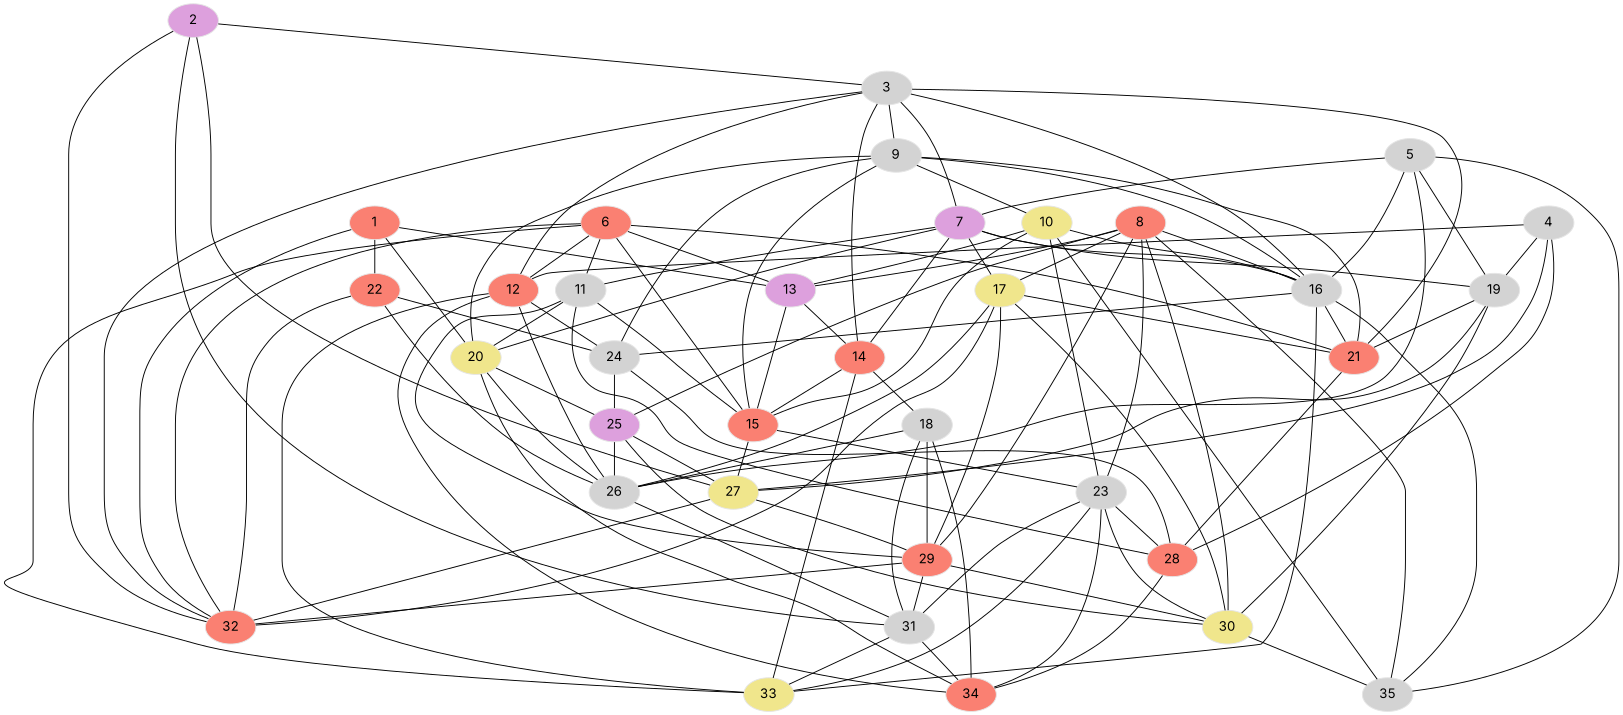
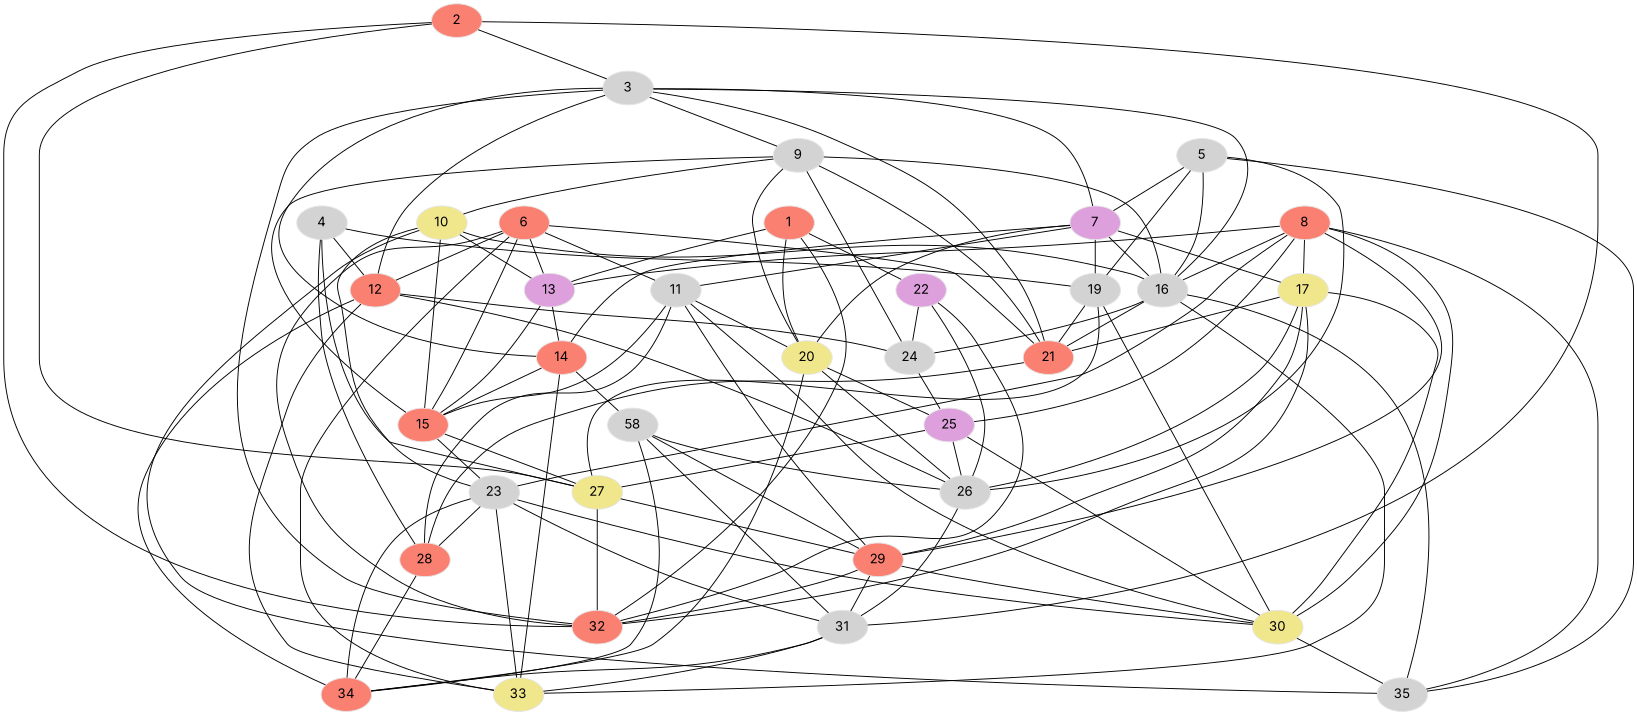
(193, 21) -> (457, 21)
(375, 290) -> (921, 290)
(927, 425) -> (633, 425)
(956, 451) -> none
none -> (943, 515)
